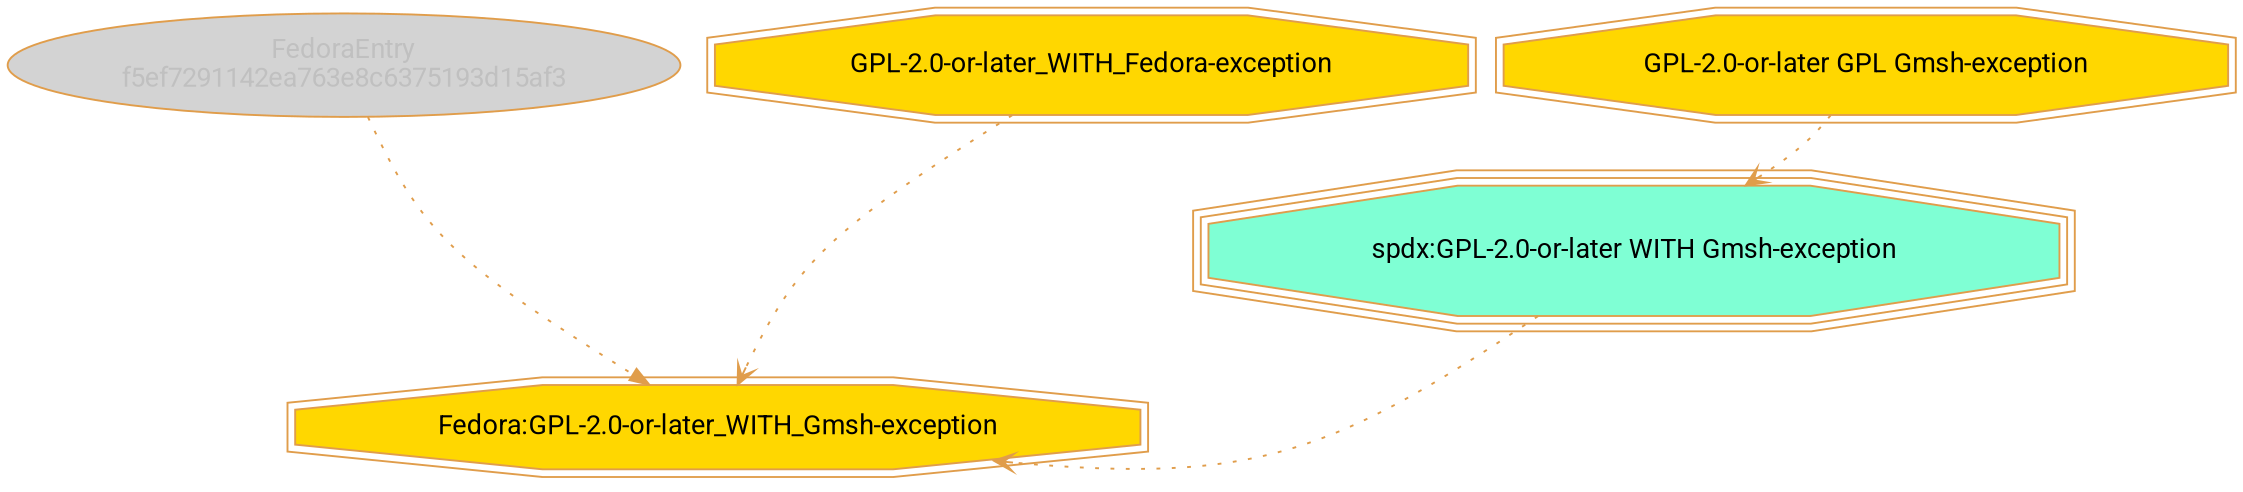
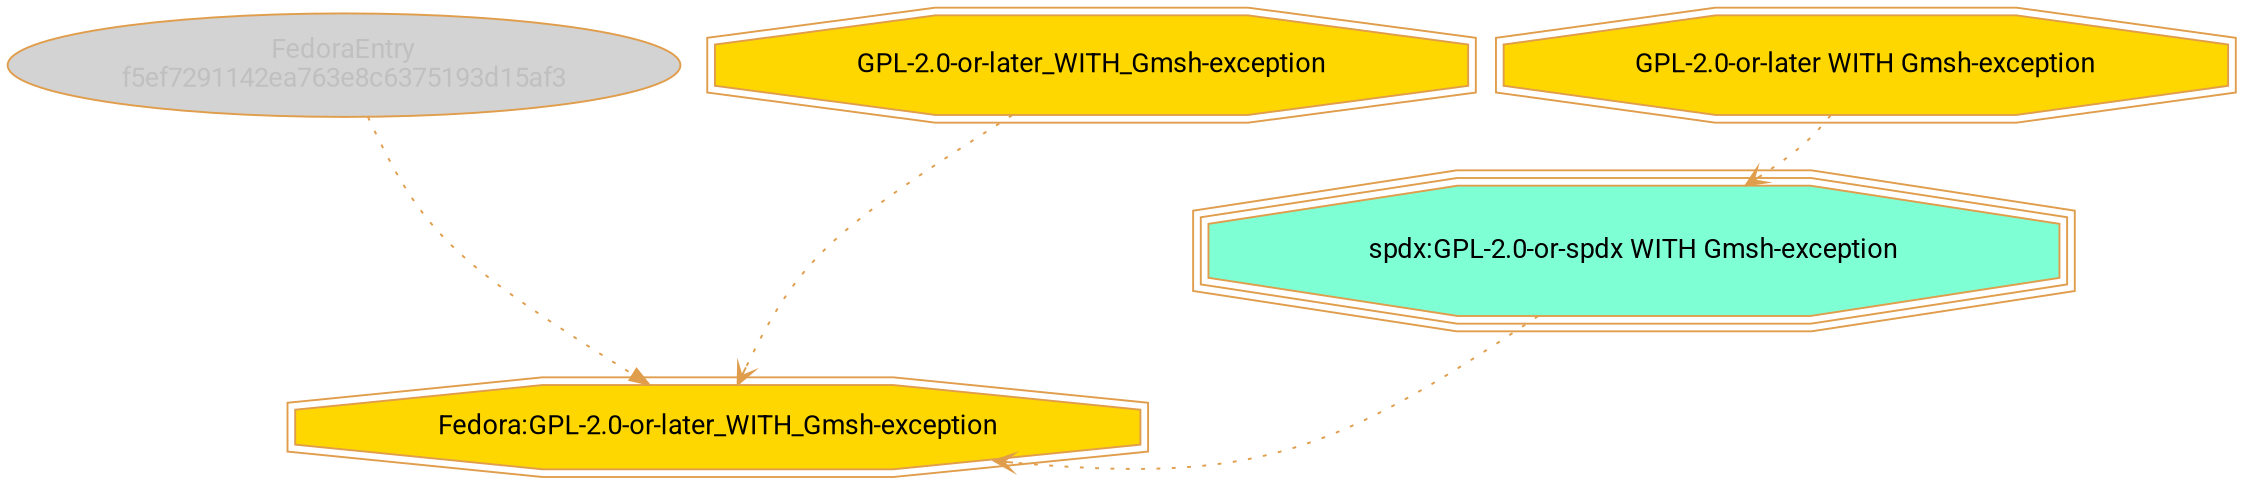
(1092, 65) -> (1092, 65)
(1866, 65) -> (1866, 65)
(1634, 251) -> (1634, 251)
